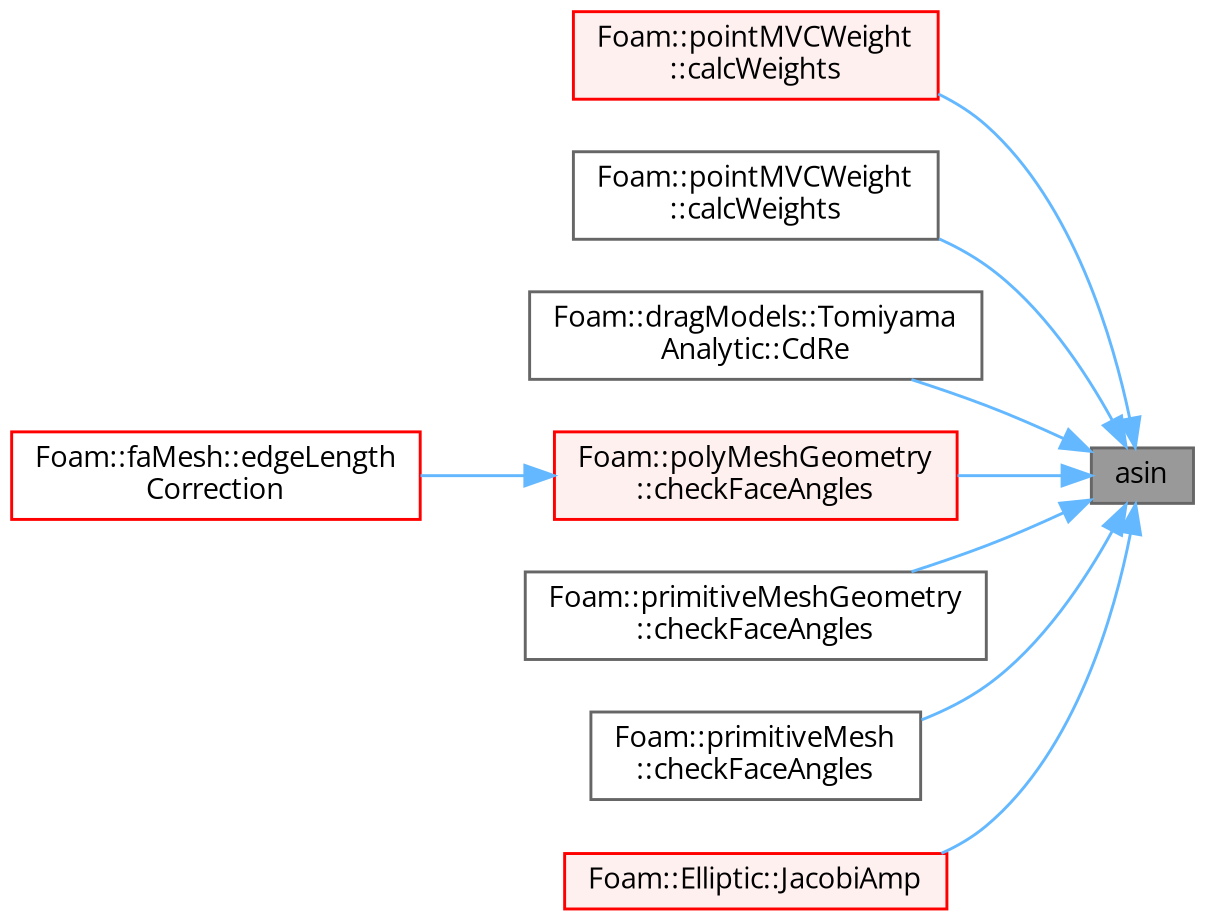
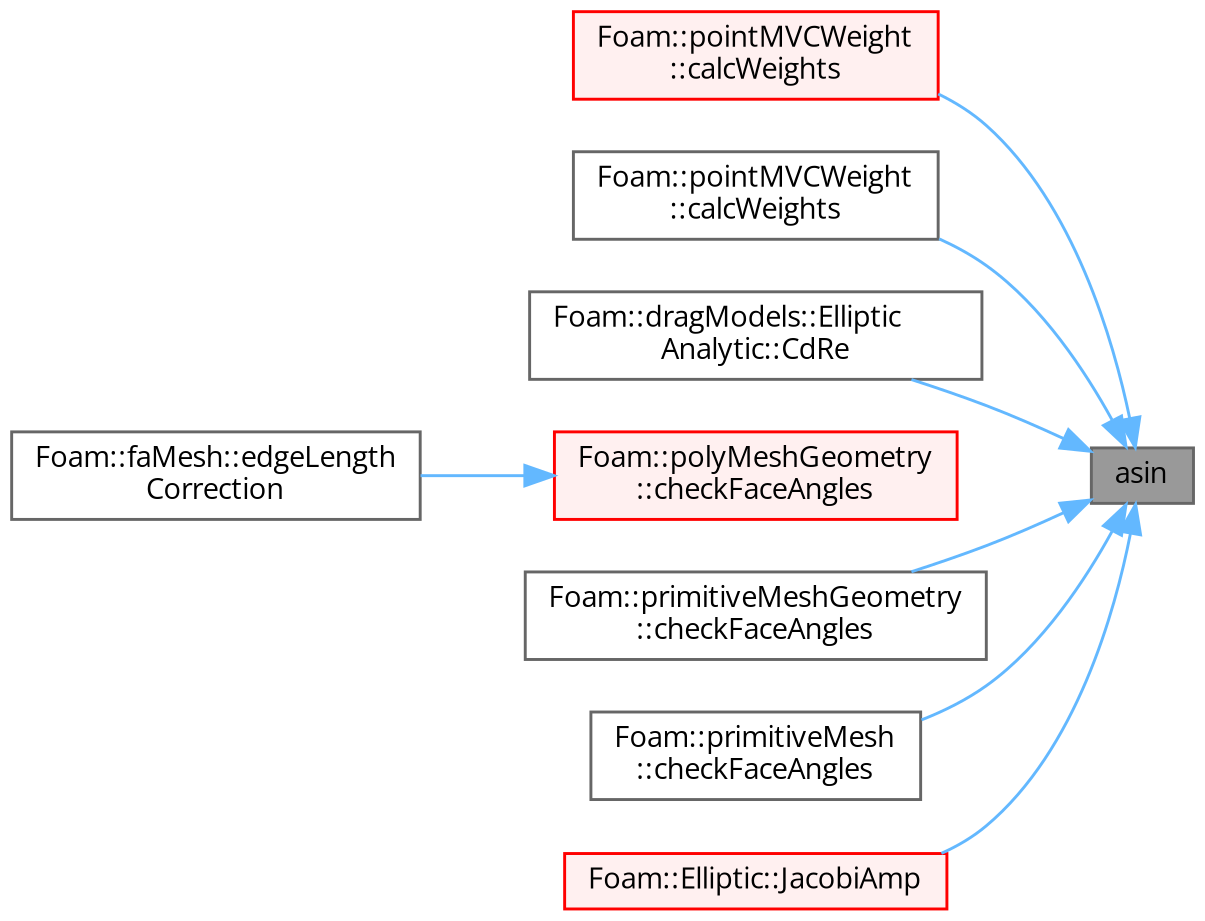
(756, 336) -> (756, 336)
(216, 476) -> (216, 476)
(1010, 476) -> none
